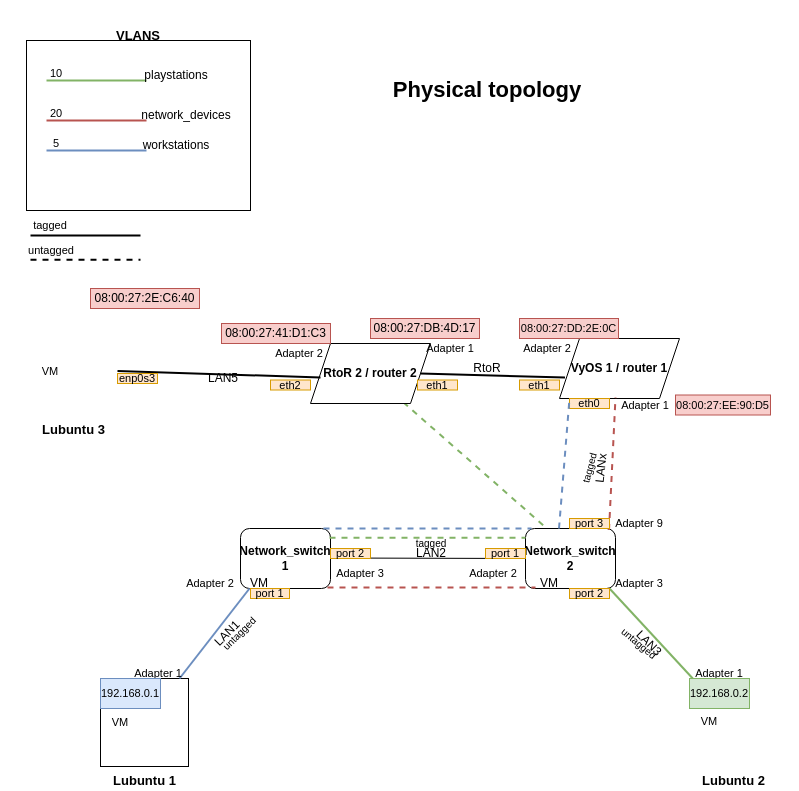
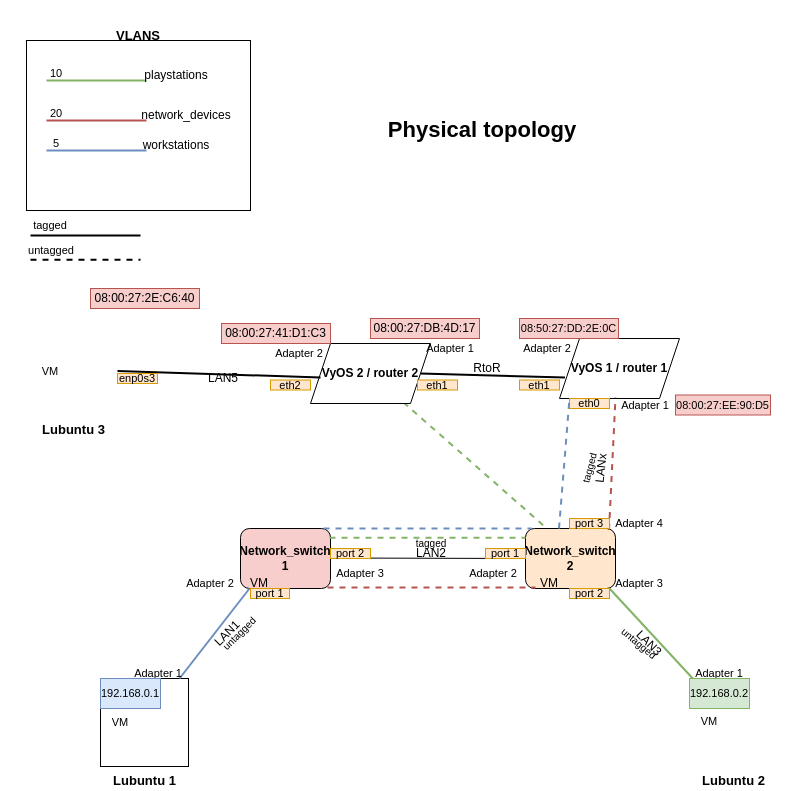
(488, 91) -> (483, 131)
(569, 329) -> (569, 329)
(371, 374) -> (371, 374)
(640, 524) -> (640, 524)
(286, 559) -> (286, 559)
(571, 559) -> (571, 559)
